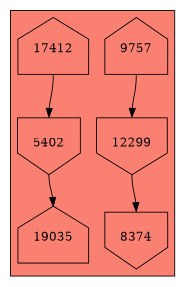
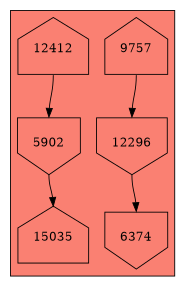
(53, 49) -> (53, 49)
(49, 143) -> (49, 143)
(132, 143) -> (132, 143)
(53, 238) -> (53, 238)
(136, 238) -> (136, 238)
